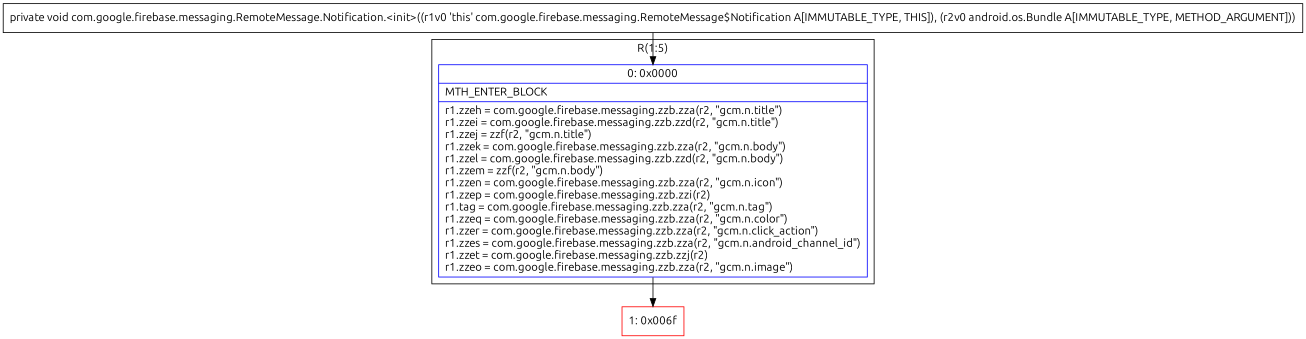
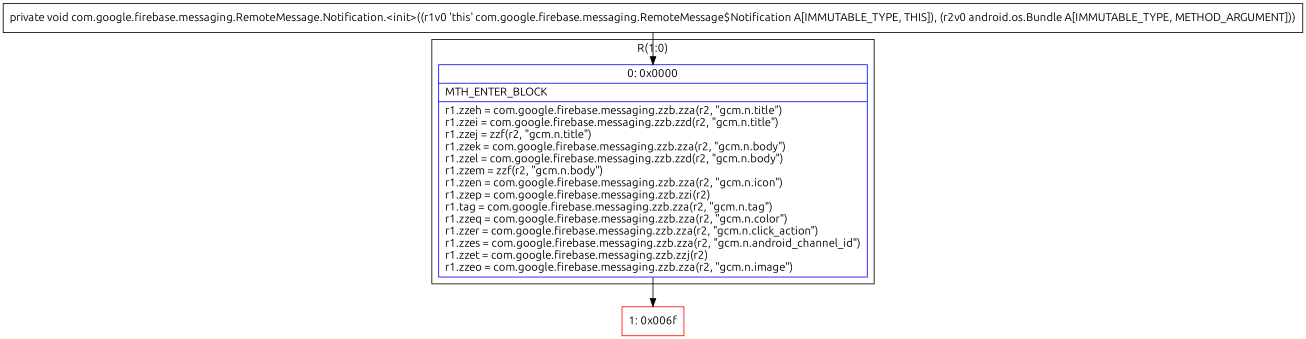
(653, 49) -> (653, 49)
